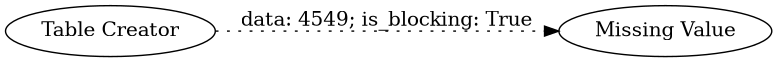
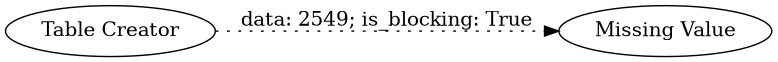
(387, 21) -> (387, 21)
